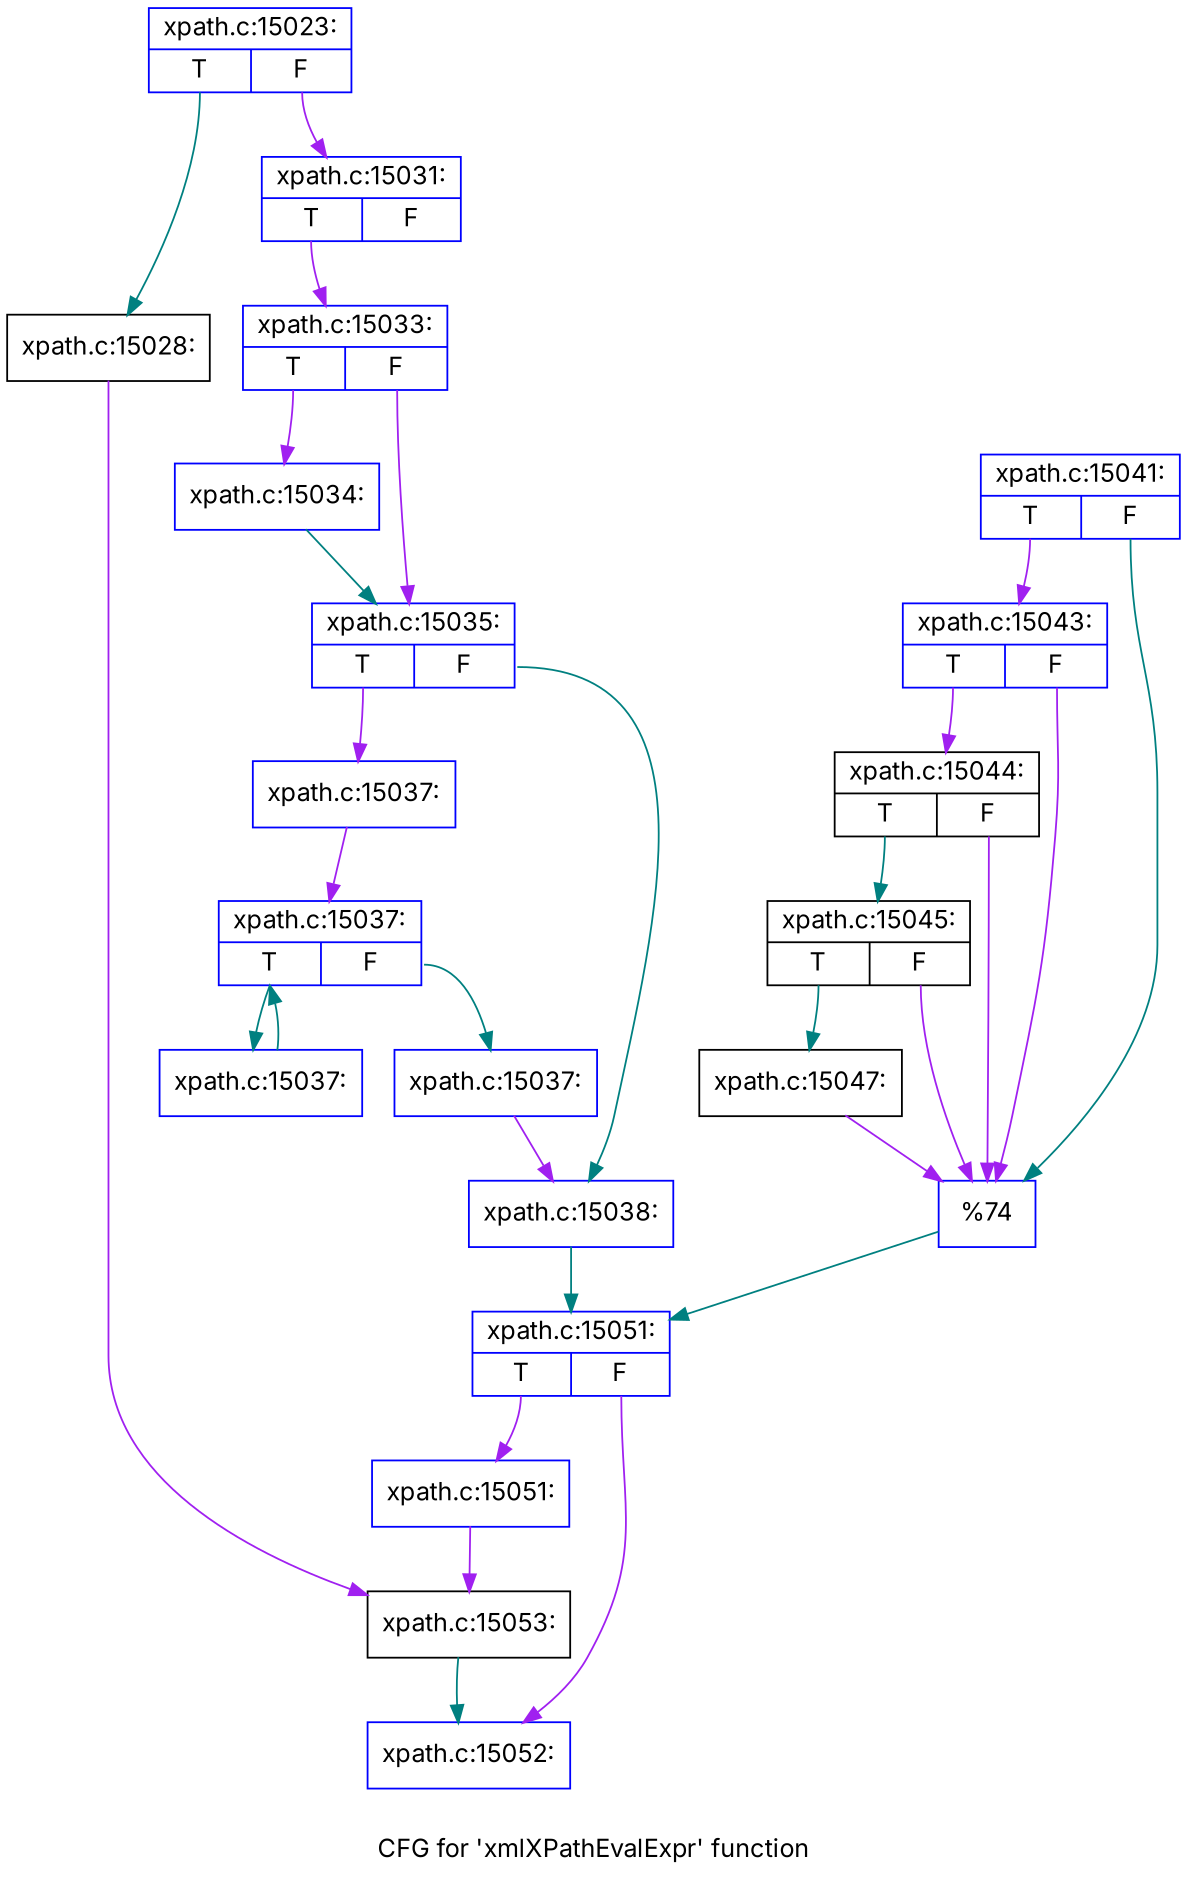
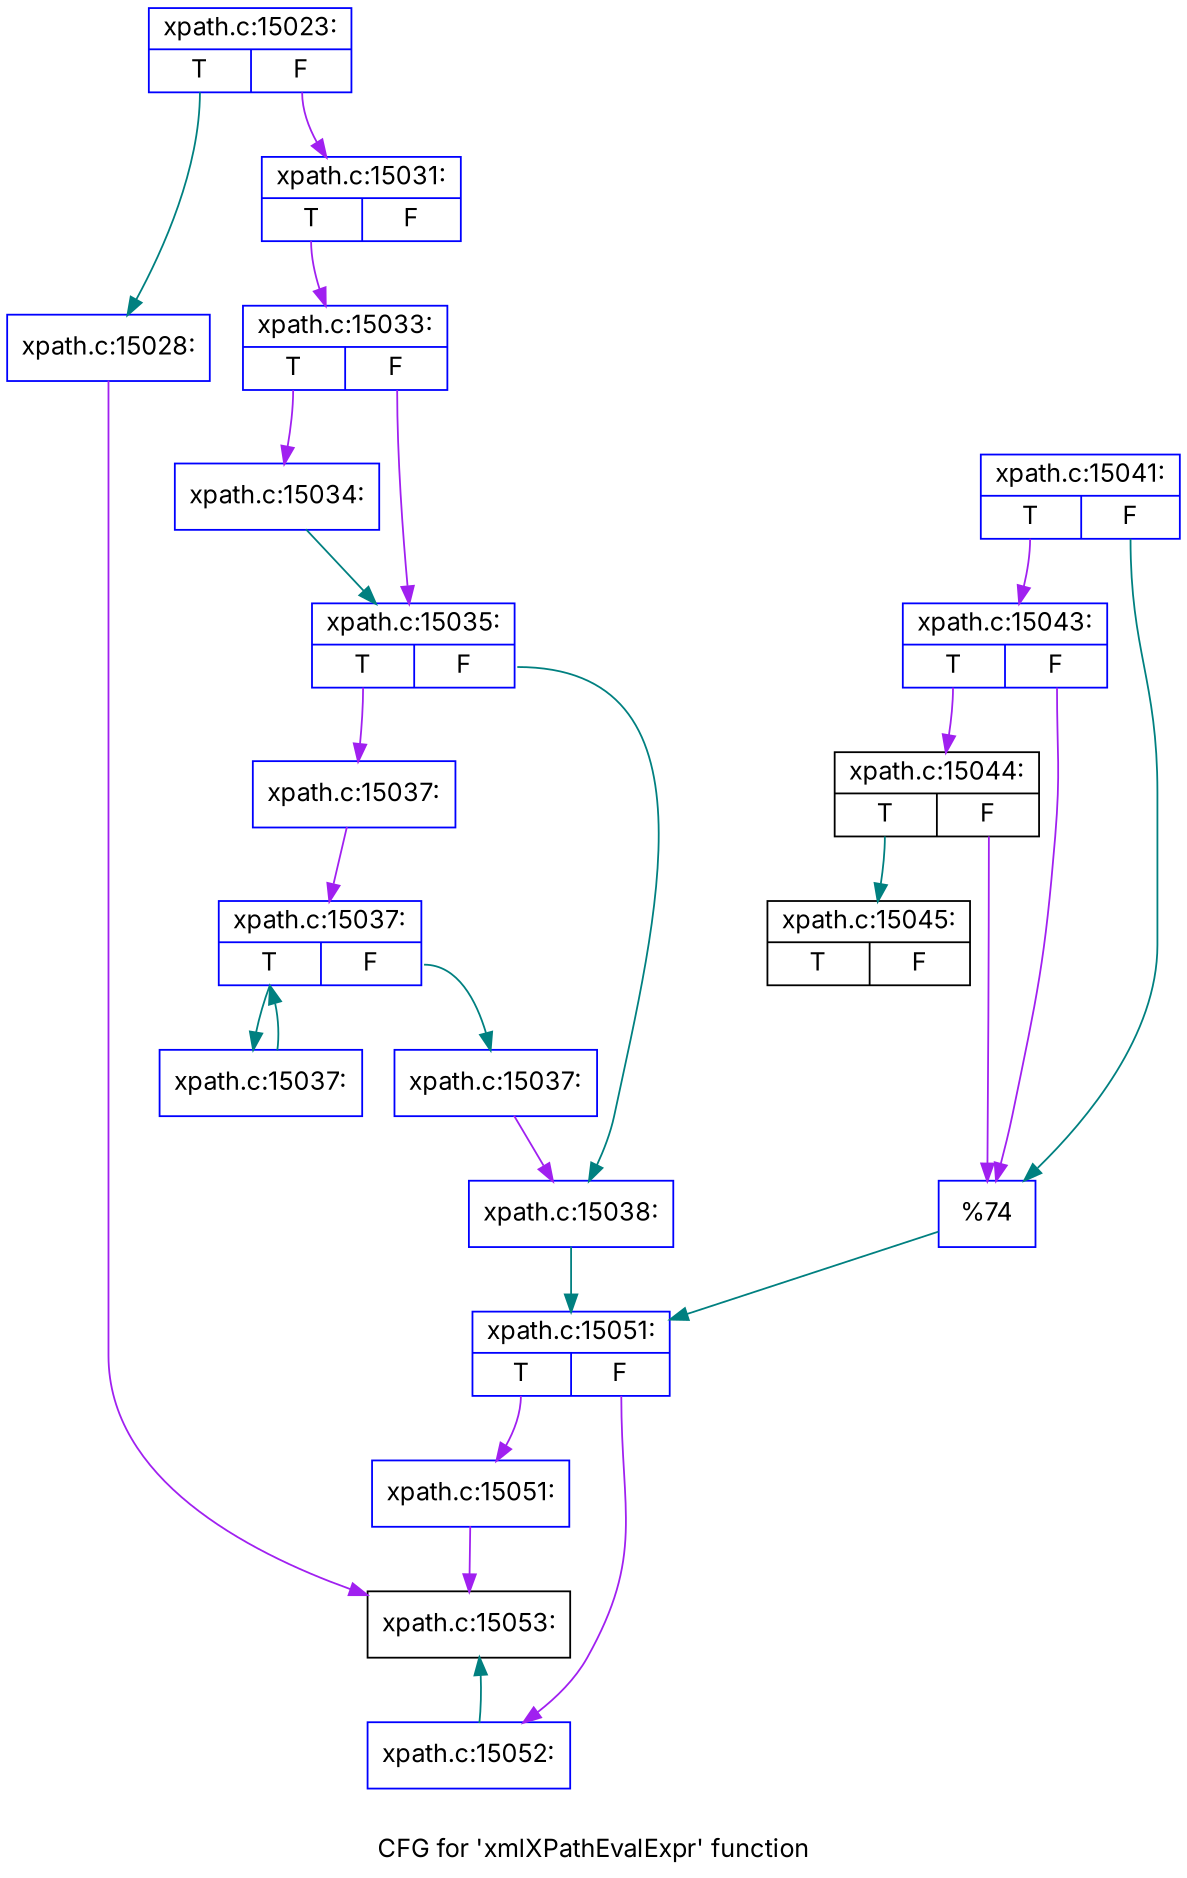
(108, 348) -> (108, 348)
(934, 1077) -> none
(801, 1083) -> none
(457, 1681) -> (481, 1699)
